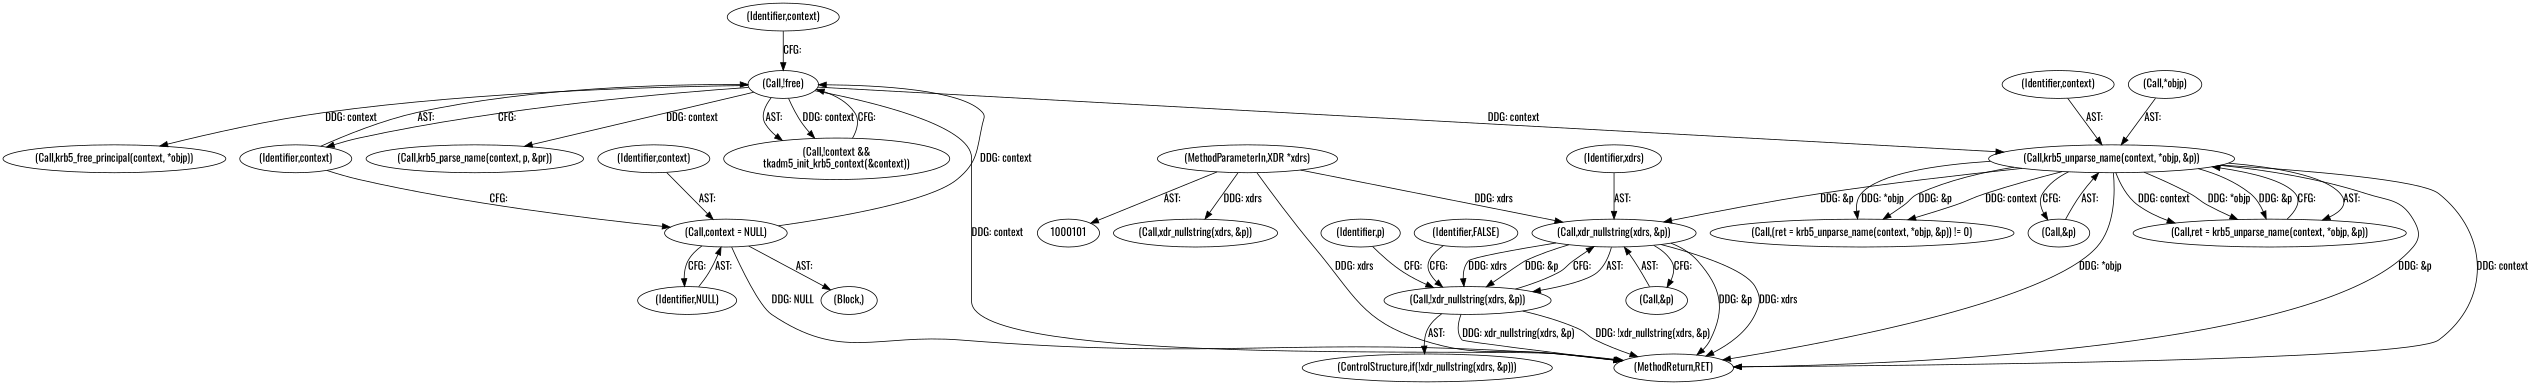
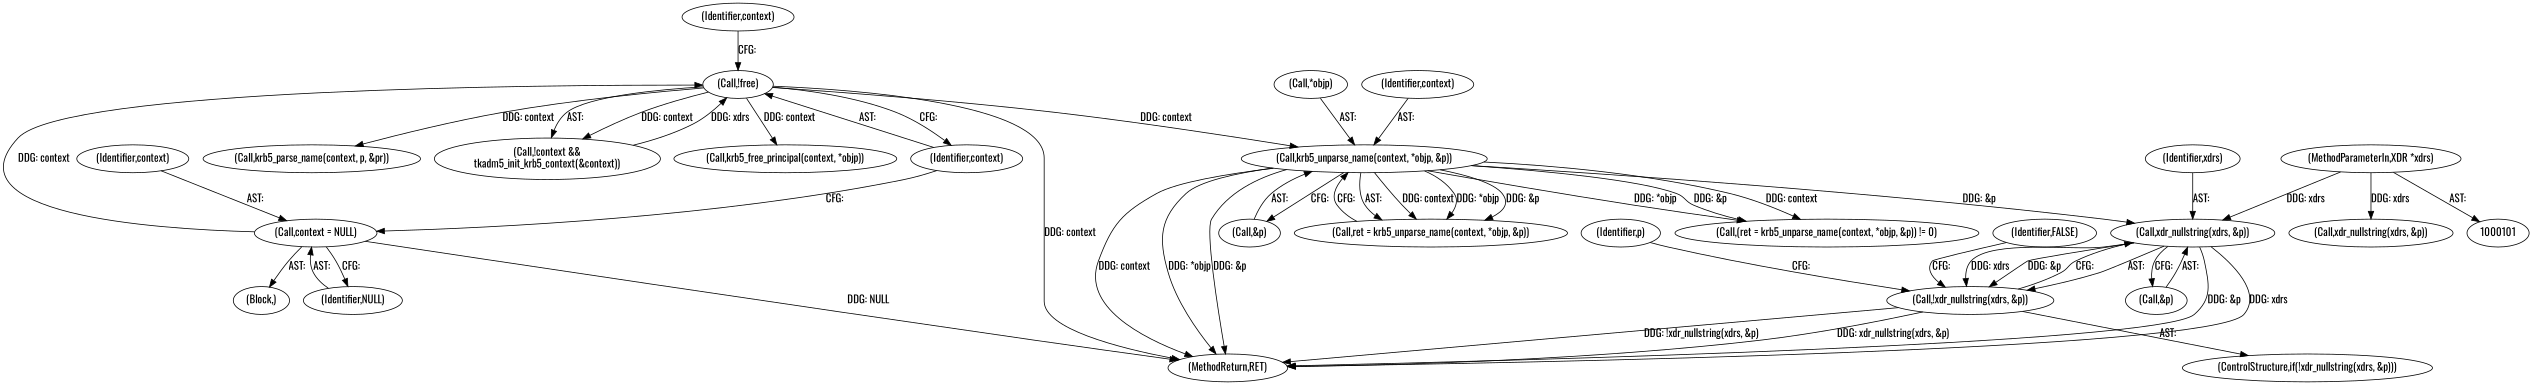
(868, 118) -> (730, 118)
(1401, 332) -> none
